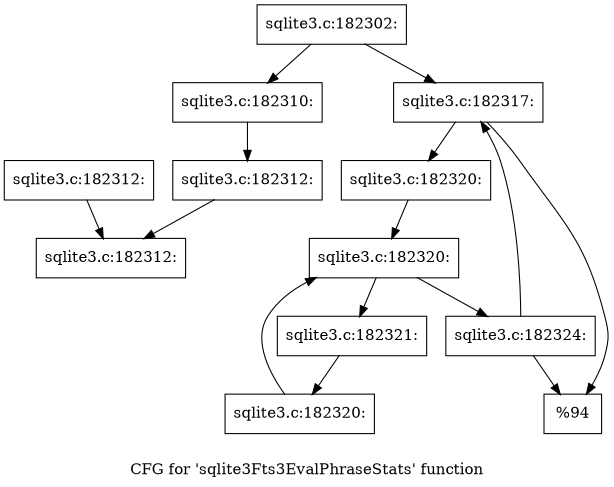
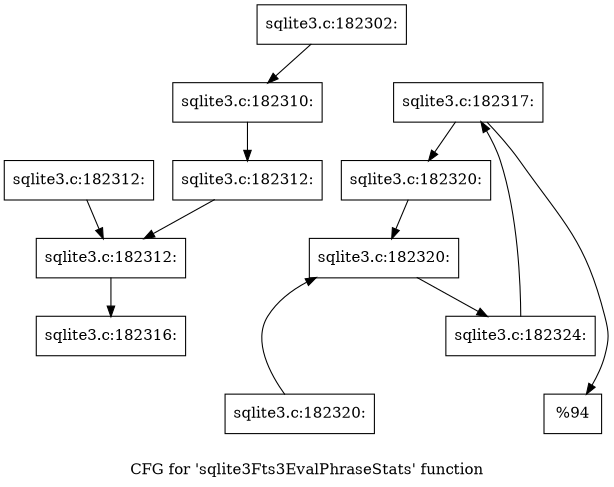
(395, 61) -> none
none -> (111, 336)
(352, 336) -> none
(544, 371) -> none
